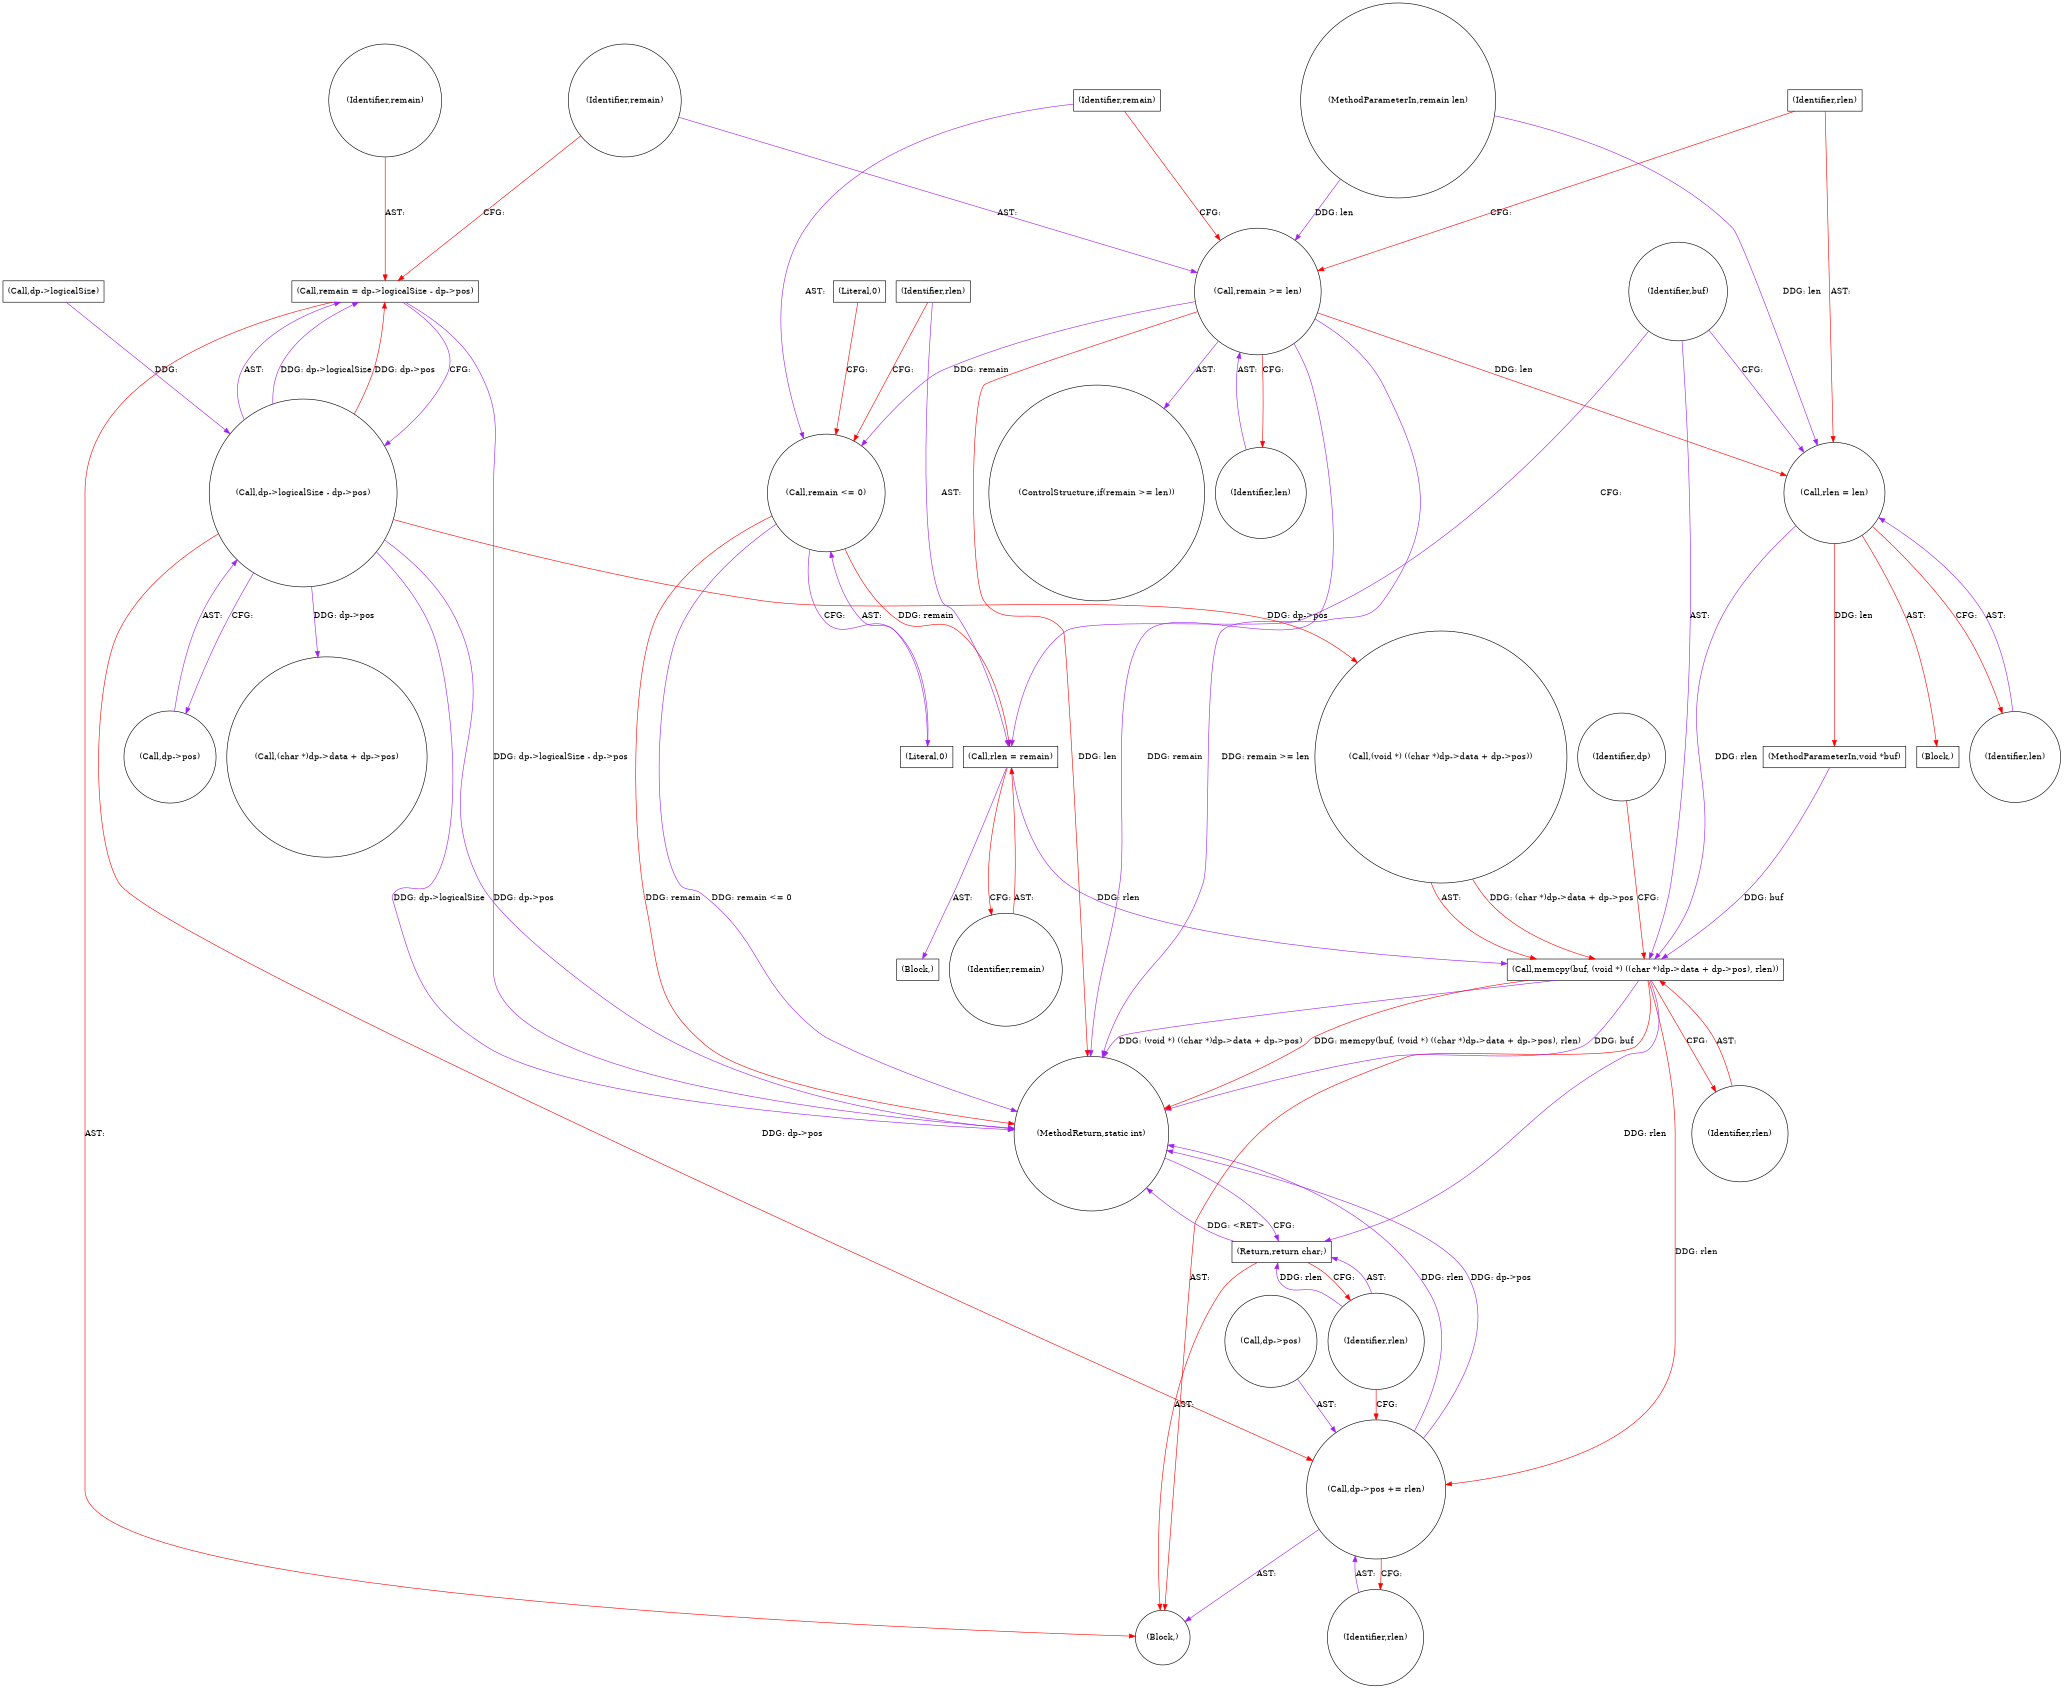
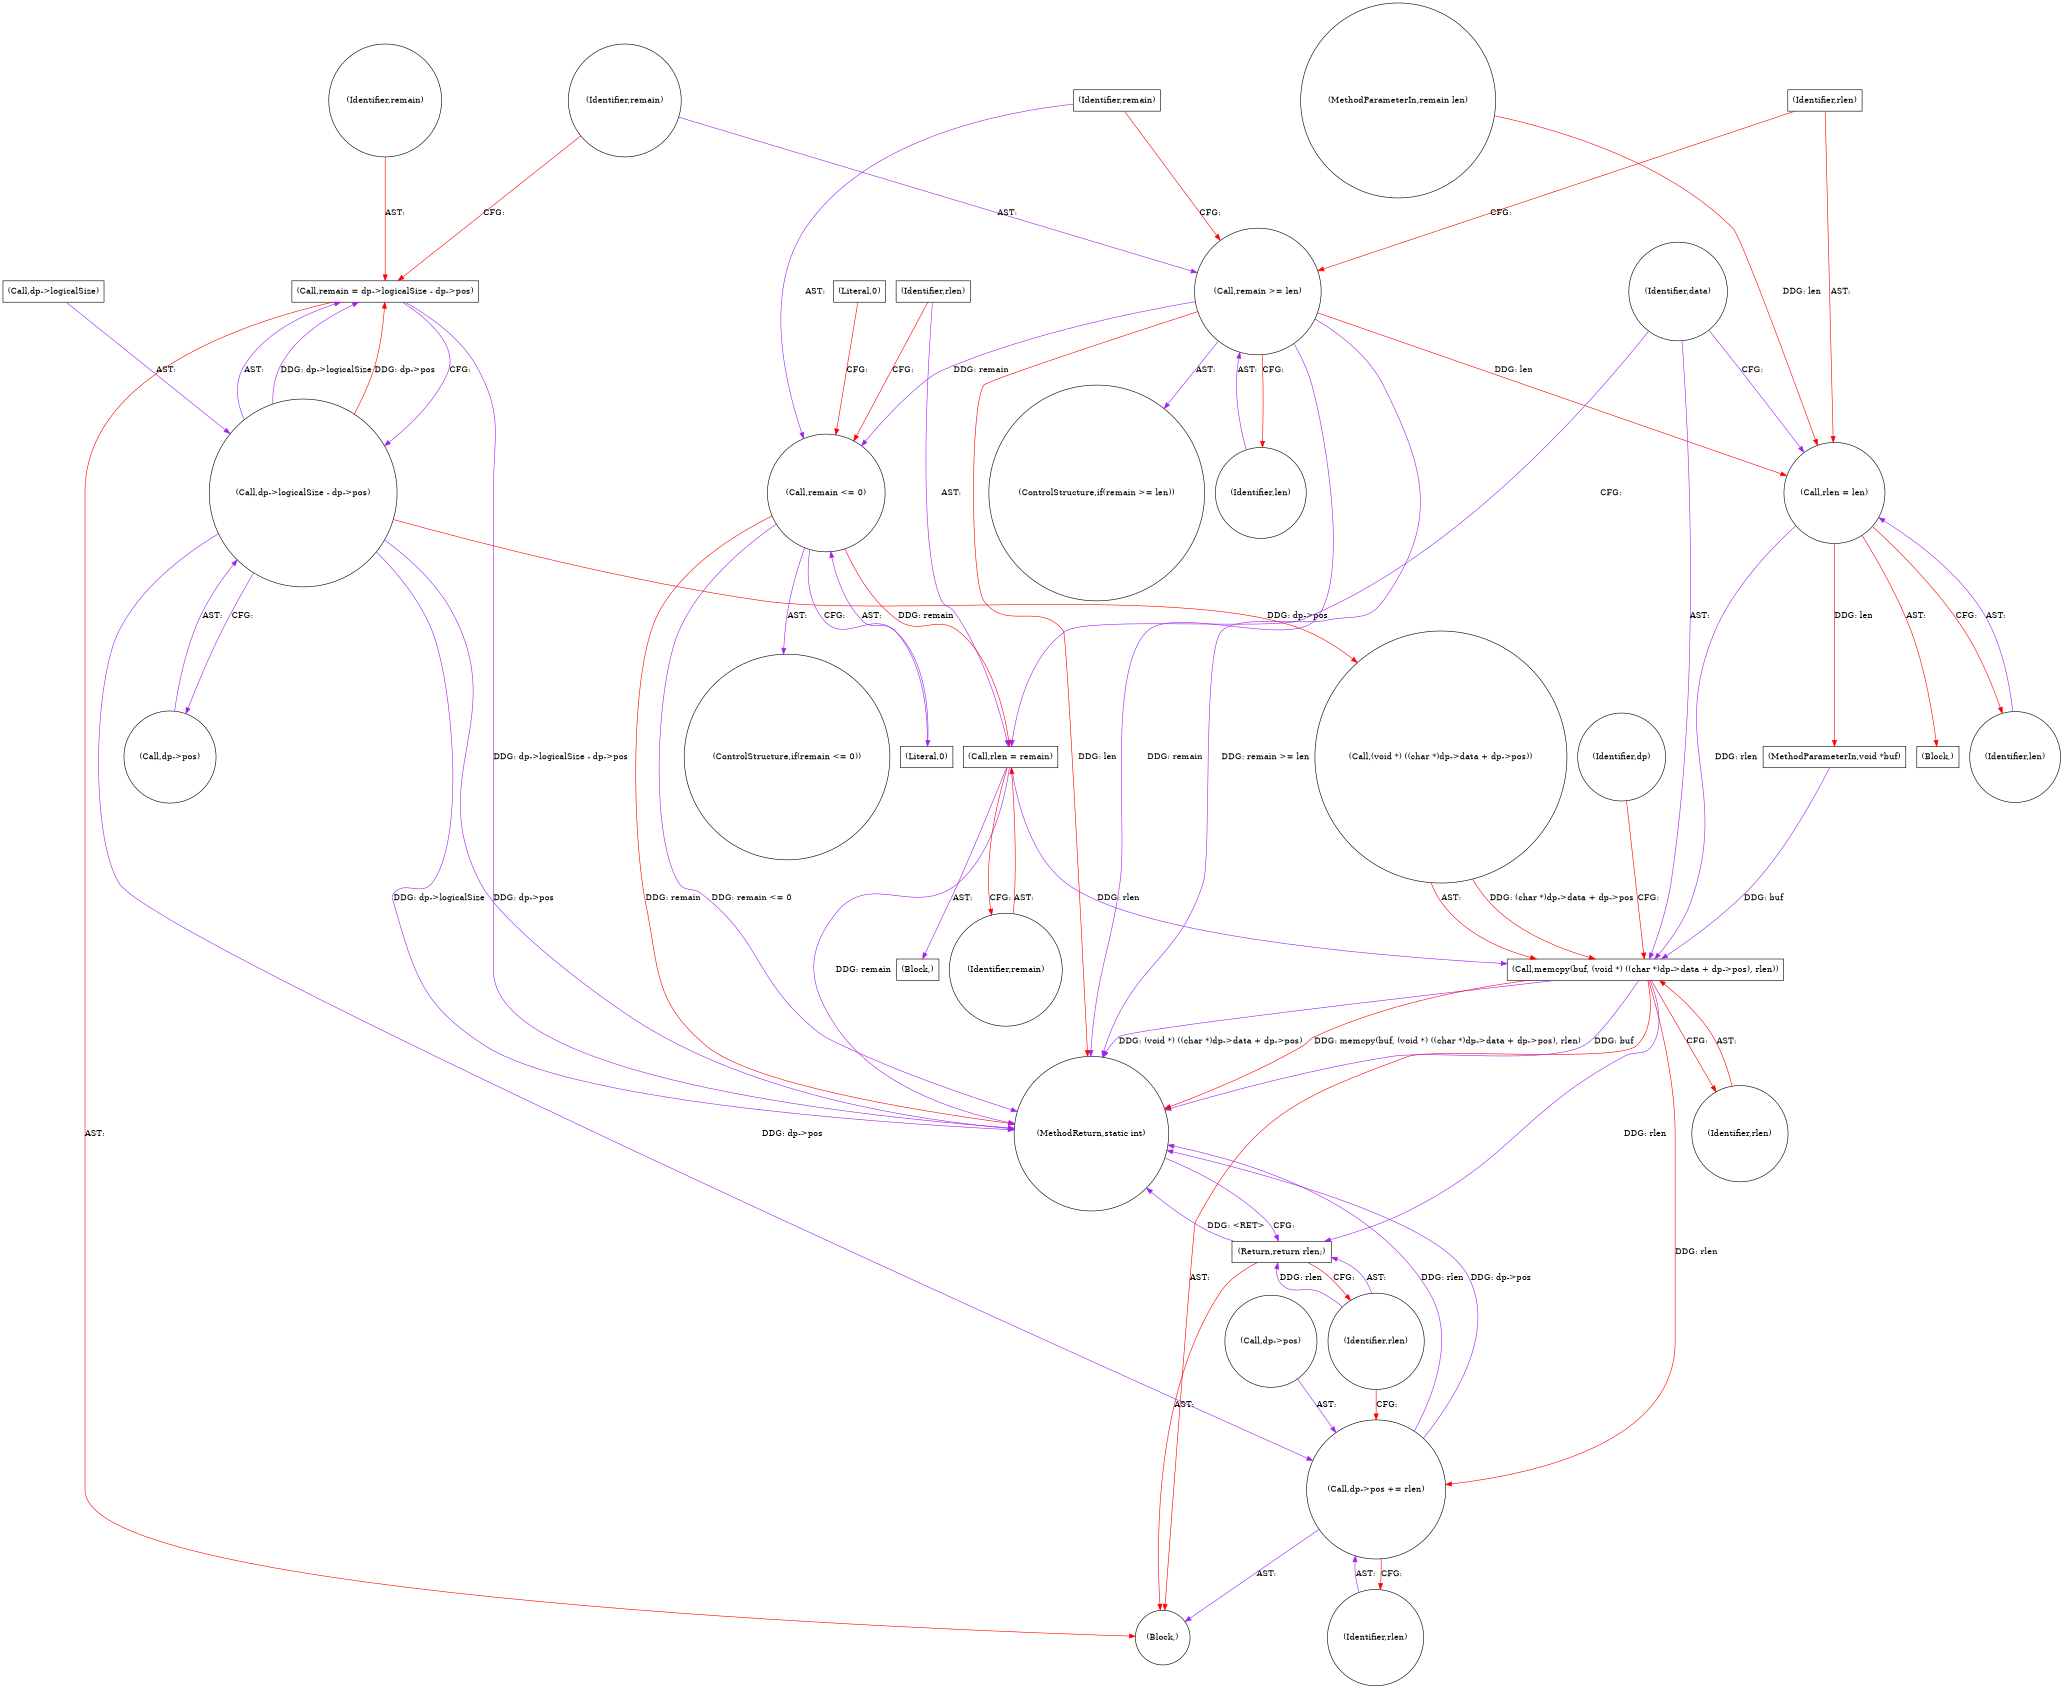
(1320, 207) -> none
(1718, 215) -> (1718, 215)
(1678, 292) -> (1678, 292)
(168, 370) -> (168, 370)
(327, 757) -> none
none -> (787, 757)
none -> (819, 941)
(526, 1099) -> (526, 1099)
(1282, 1252) -> (1282, 1252)
